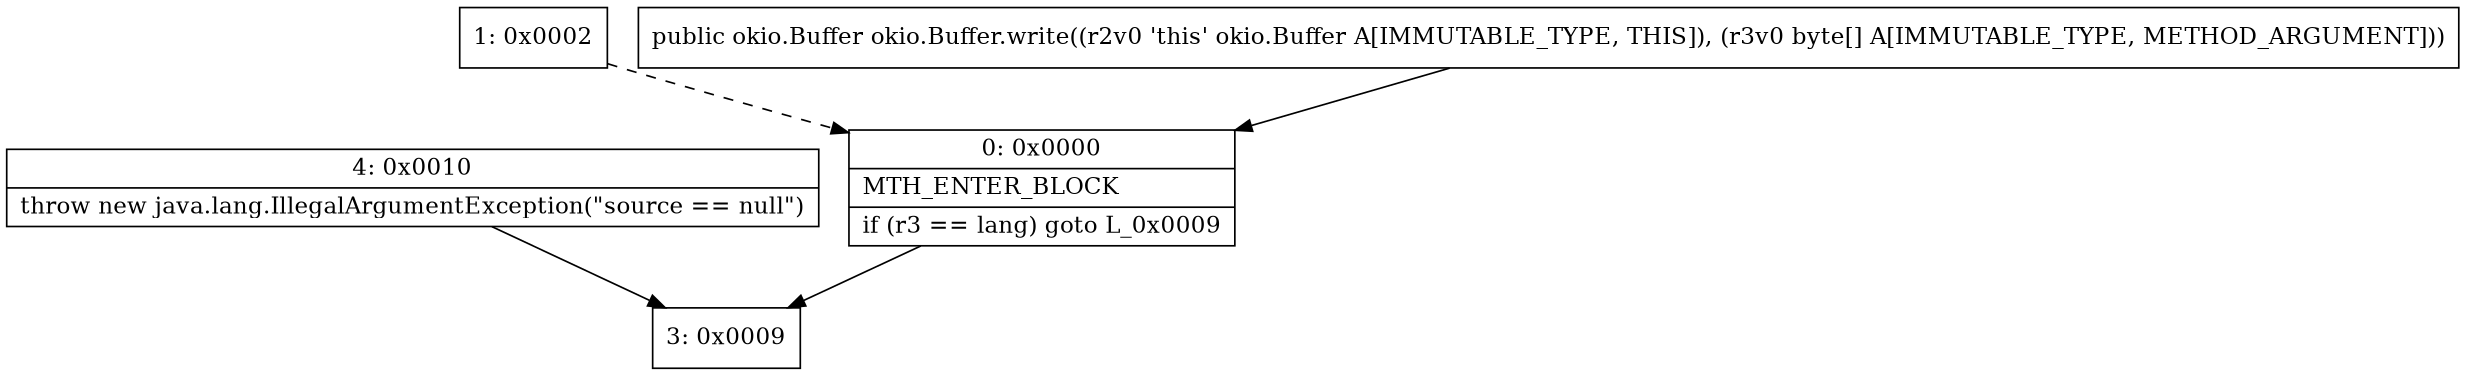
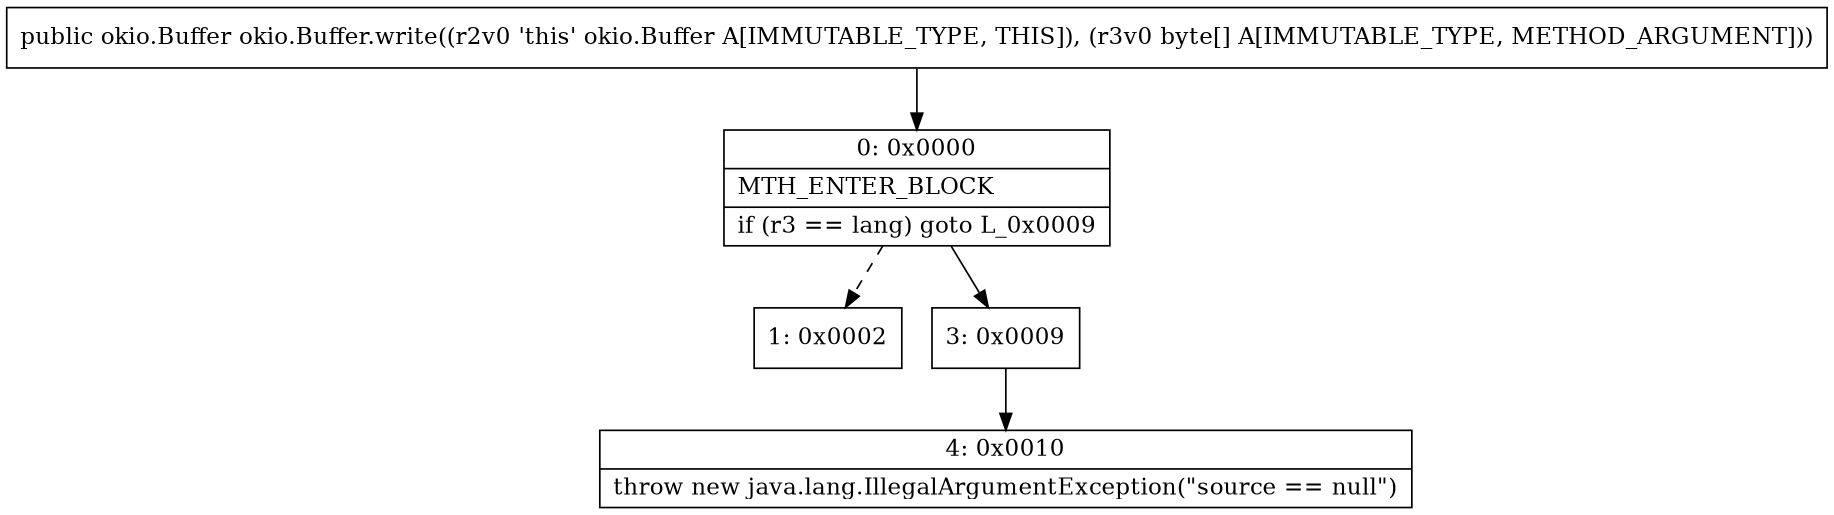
(720, 96) -> (869, 269)
(571, 263) -> (1006, 391)
